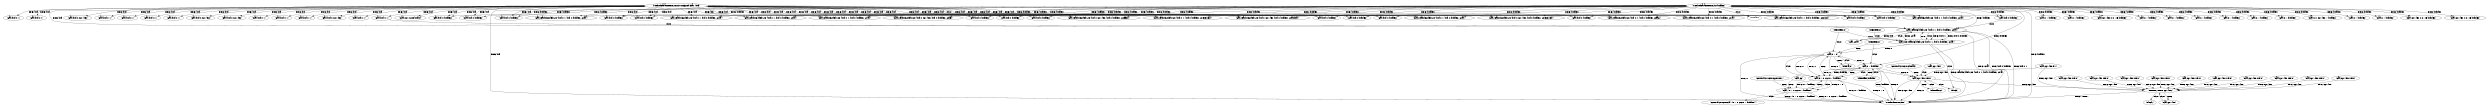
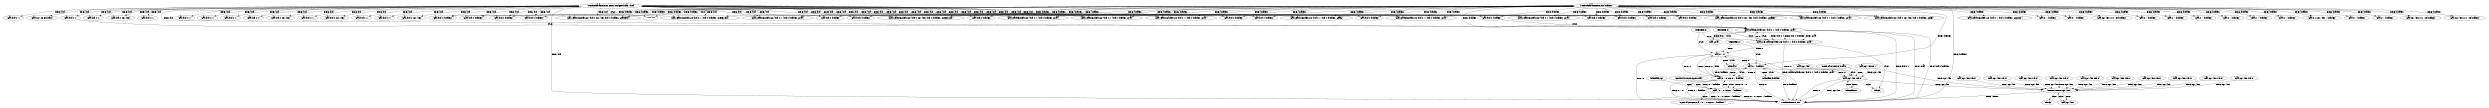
(709, 12) -> (854, 12)
(1241, 15) -> none
(1770, 78) -> (1689, 78)
(1799, 78) -> (1657, 78)
